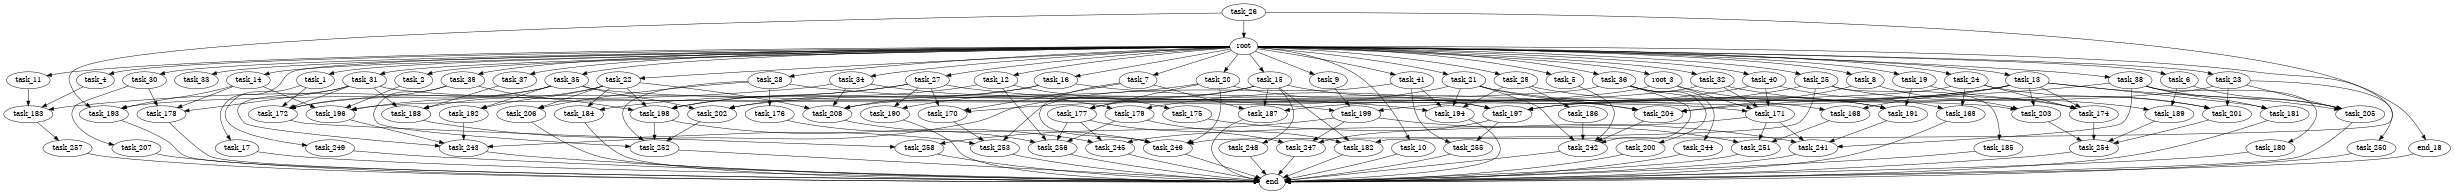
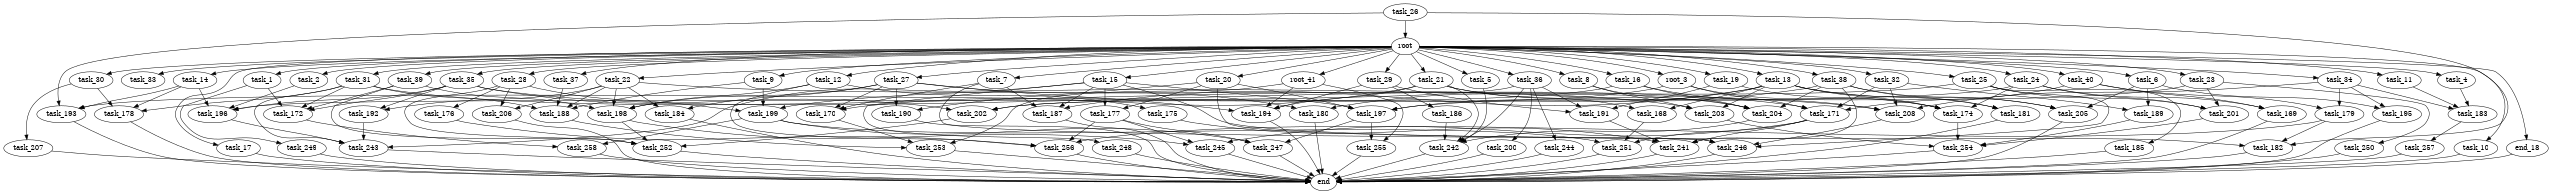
(1412, 80) -> (1303, 80)
none -> (660, 93)
none -> (1104, 93)
(2291, 96) -> none
none -> (2397, 114)
